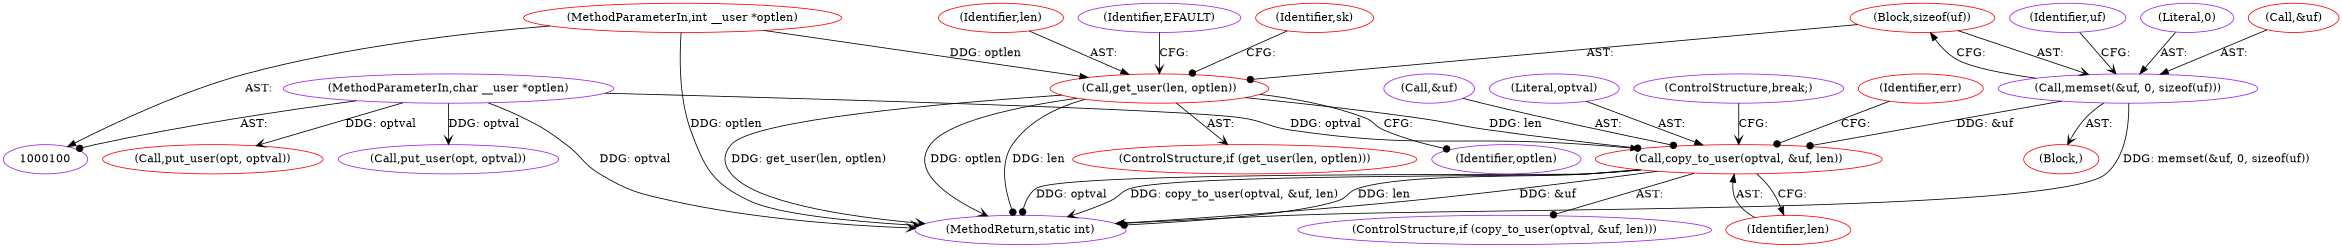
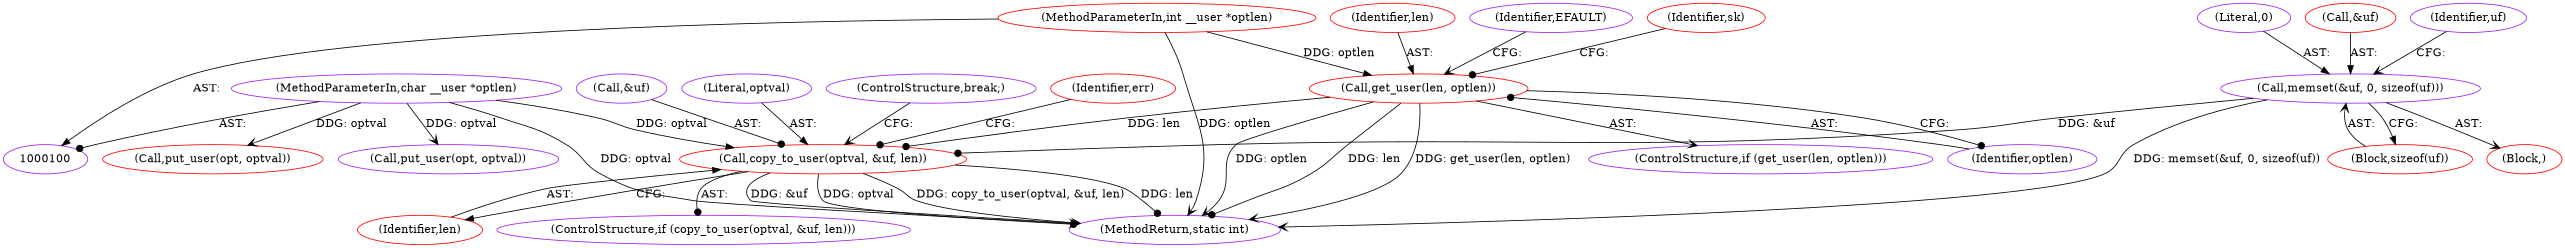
(1556, 52) -> (1742, 121)
(1245, 159) -> (1761, 159)
